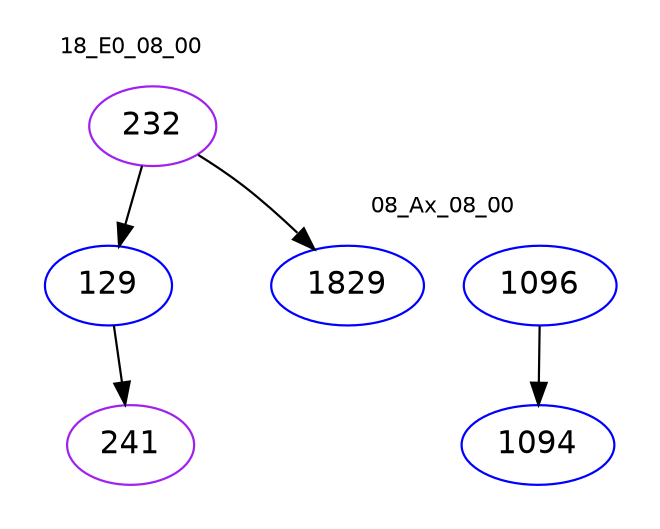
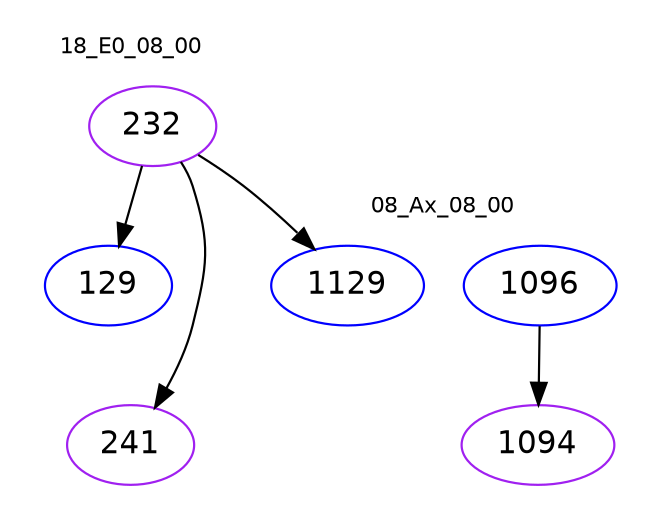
(348, 286) -> (348, 286)
(118, 354) -> (203, 276)
(538, 445) -> (538, 445)
